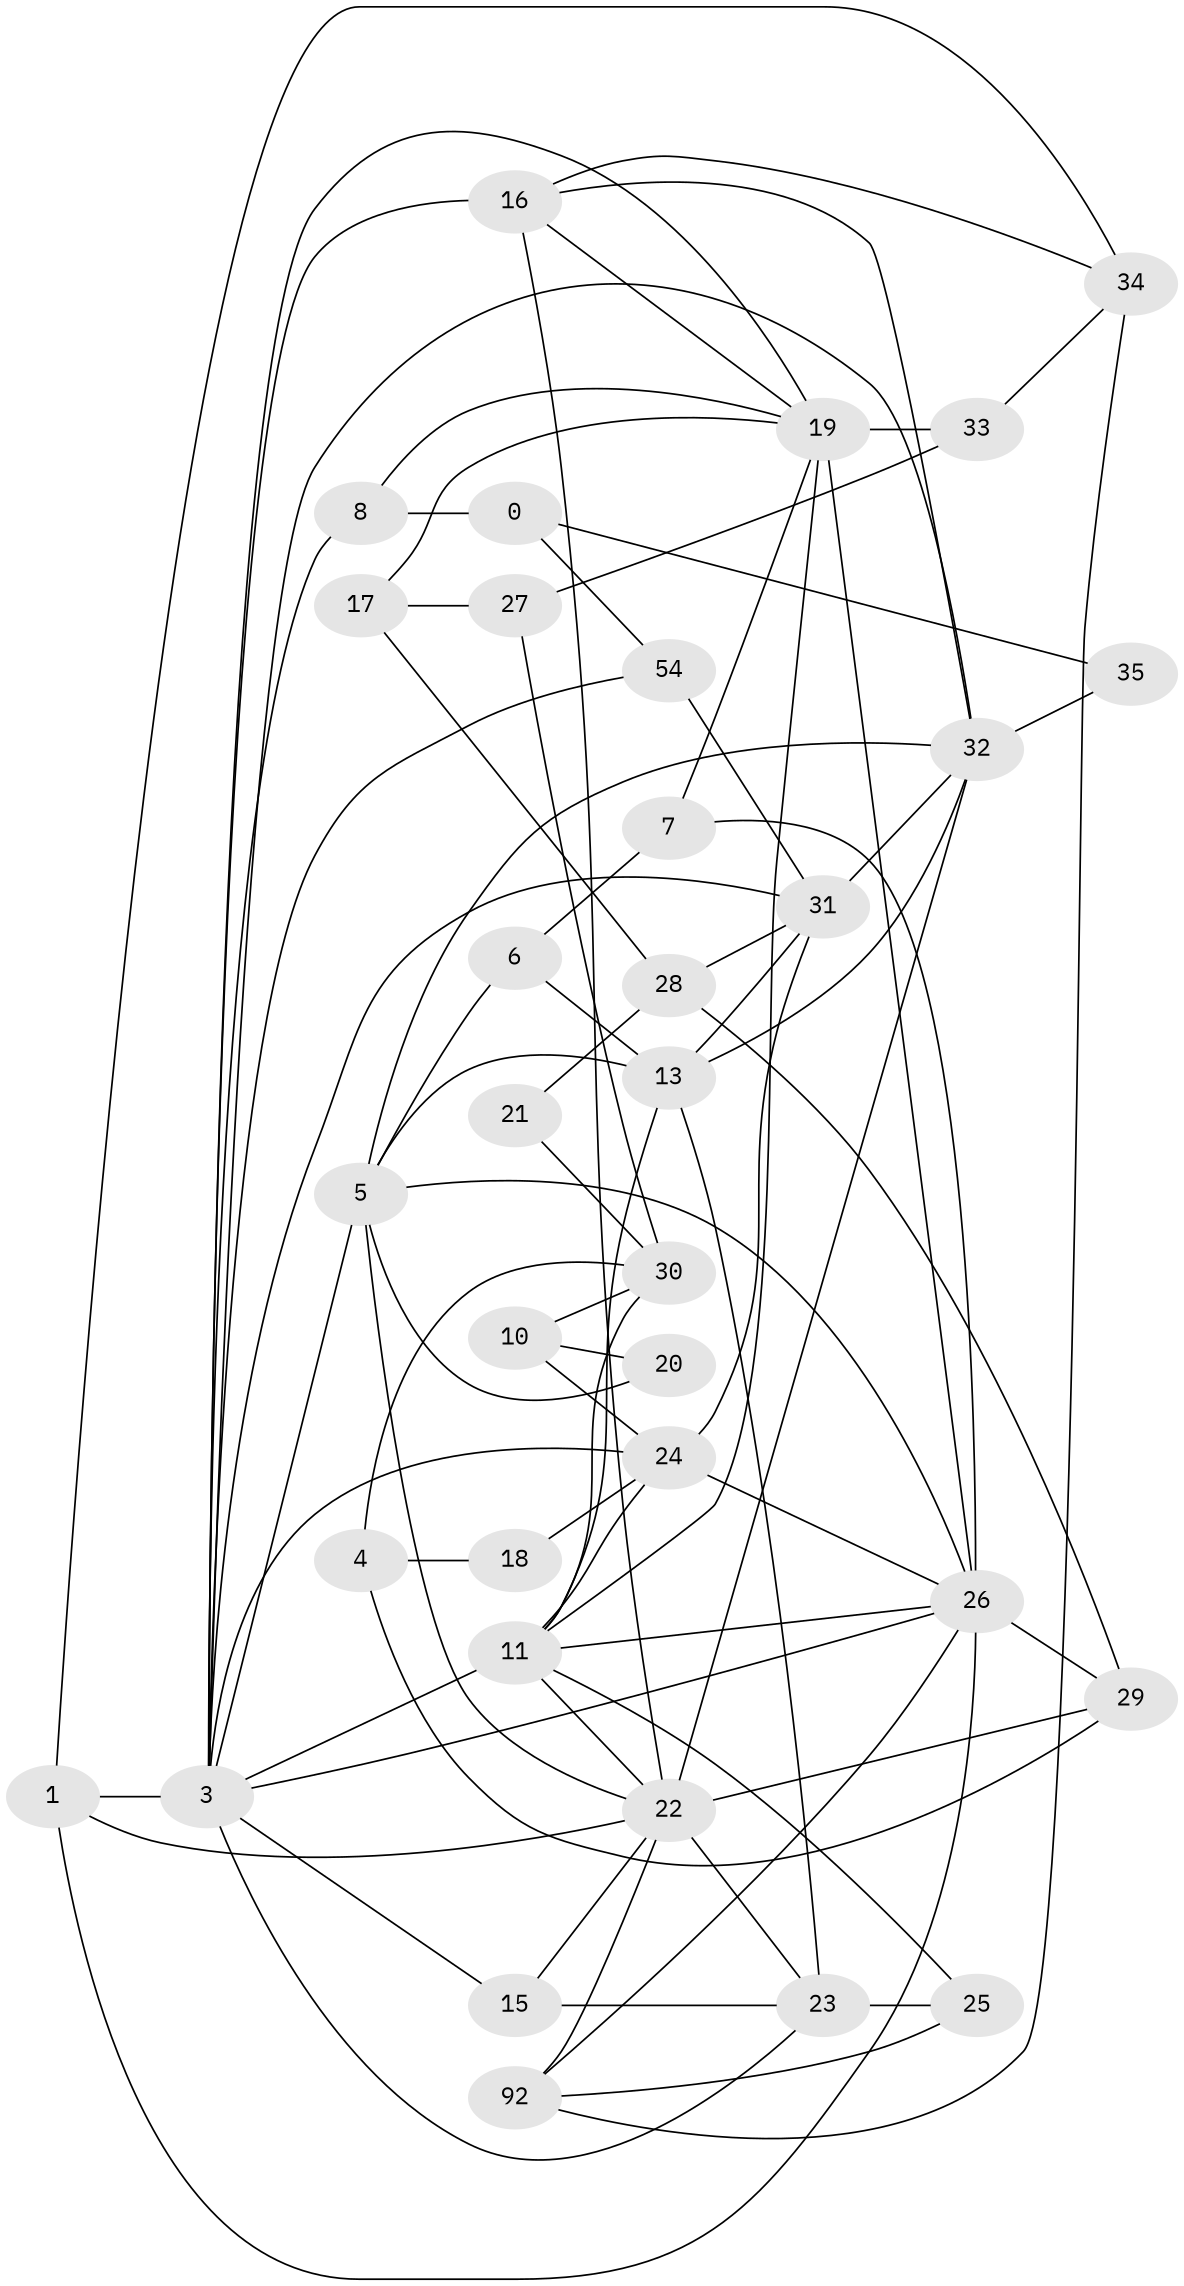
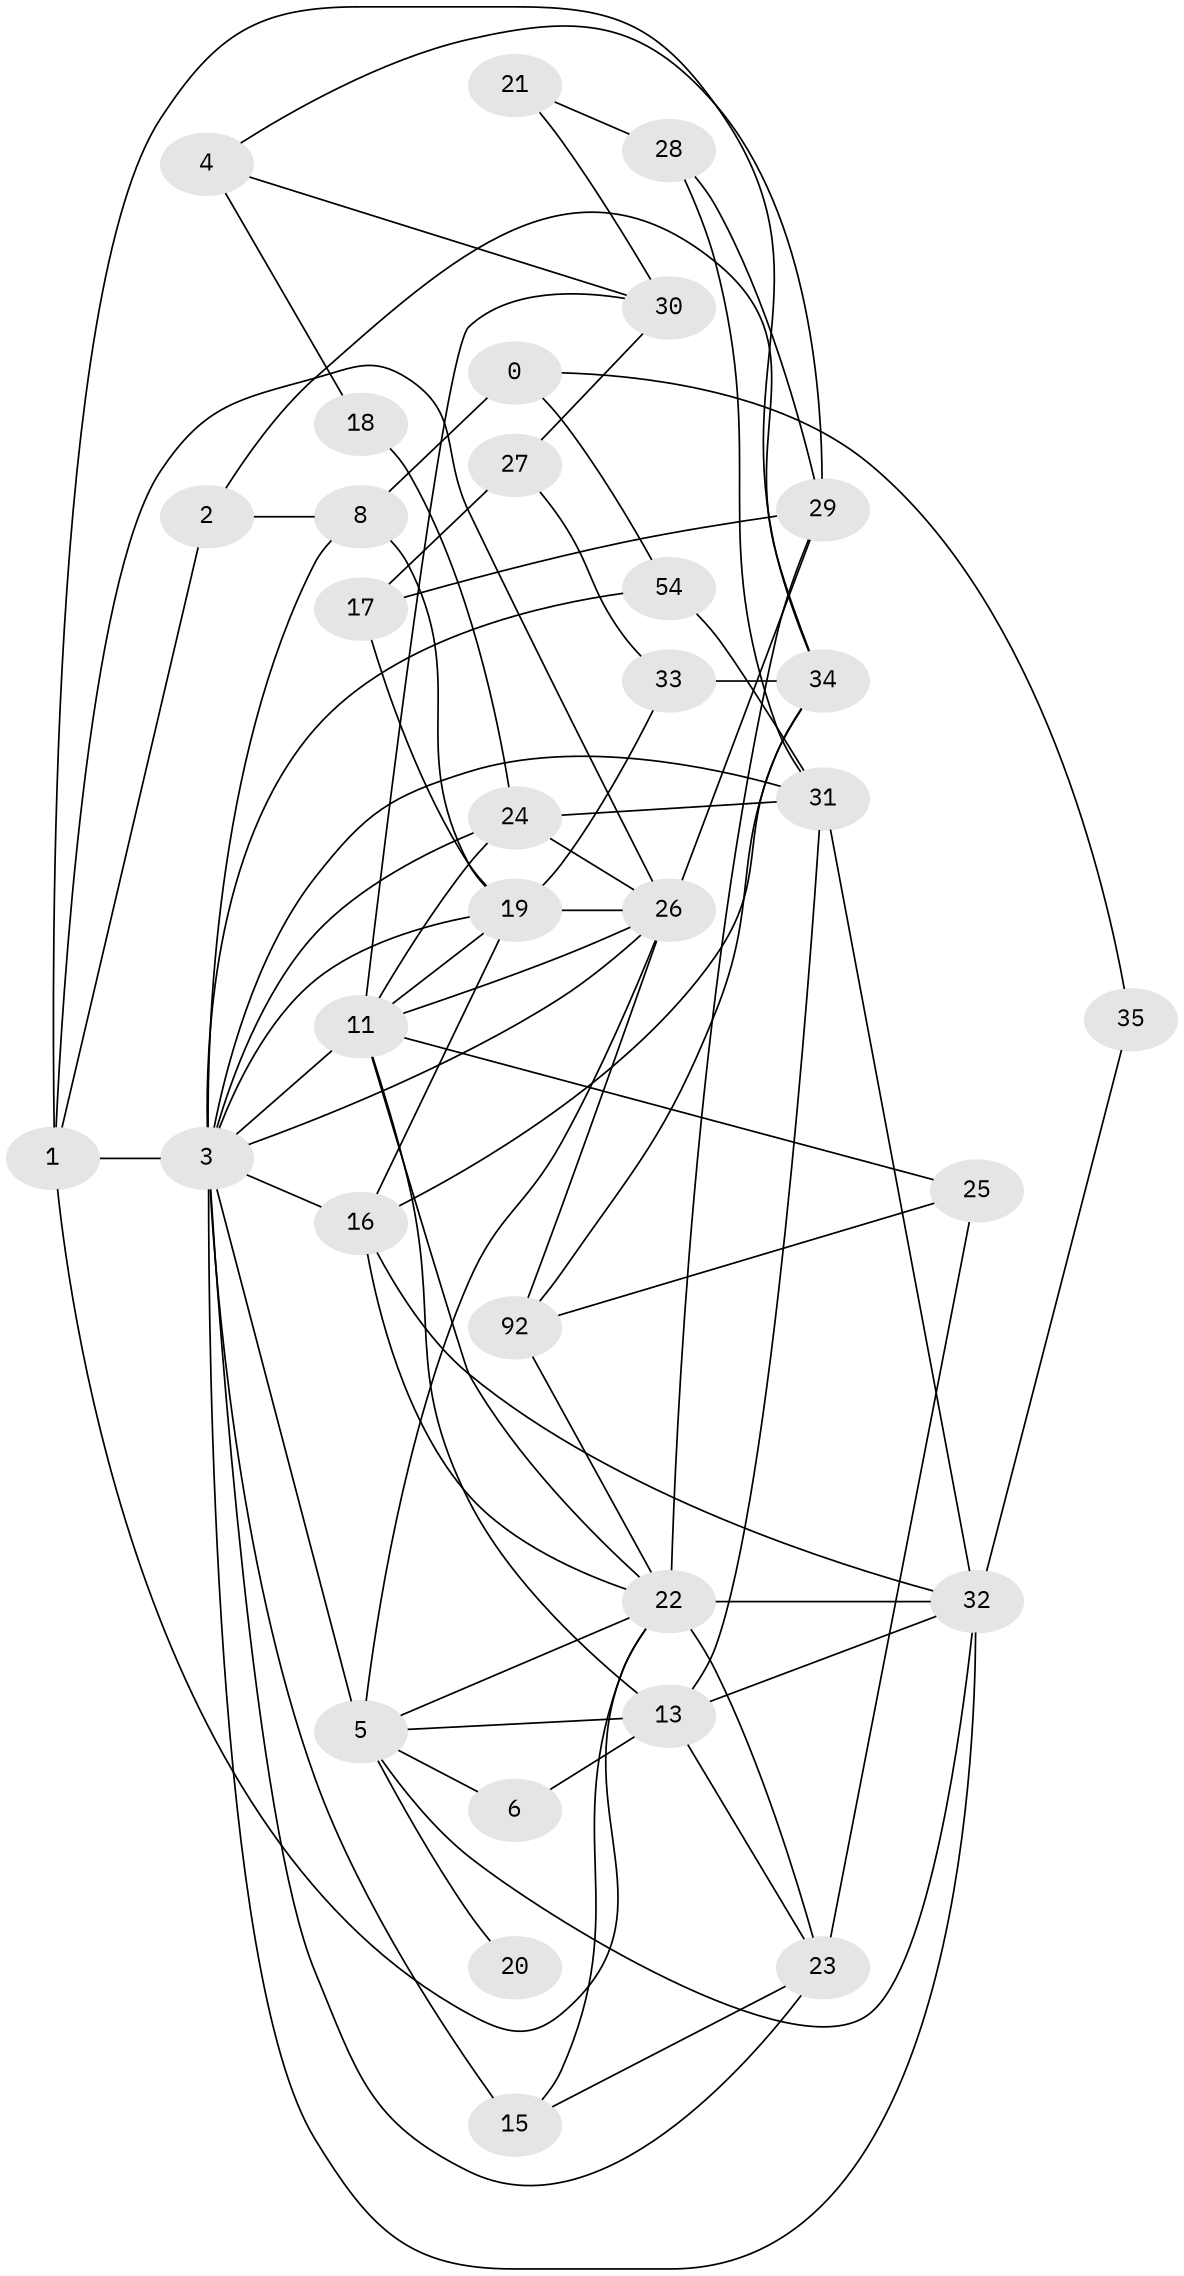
none -> (207, 517)
(515, 796) -> (598, 548)
(669, 828) -> none
(515, 1338) -> none
